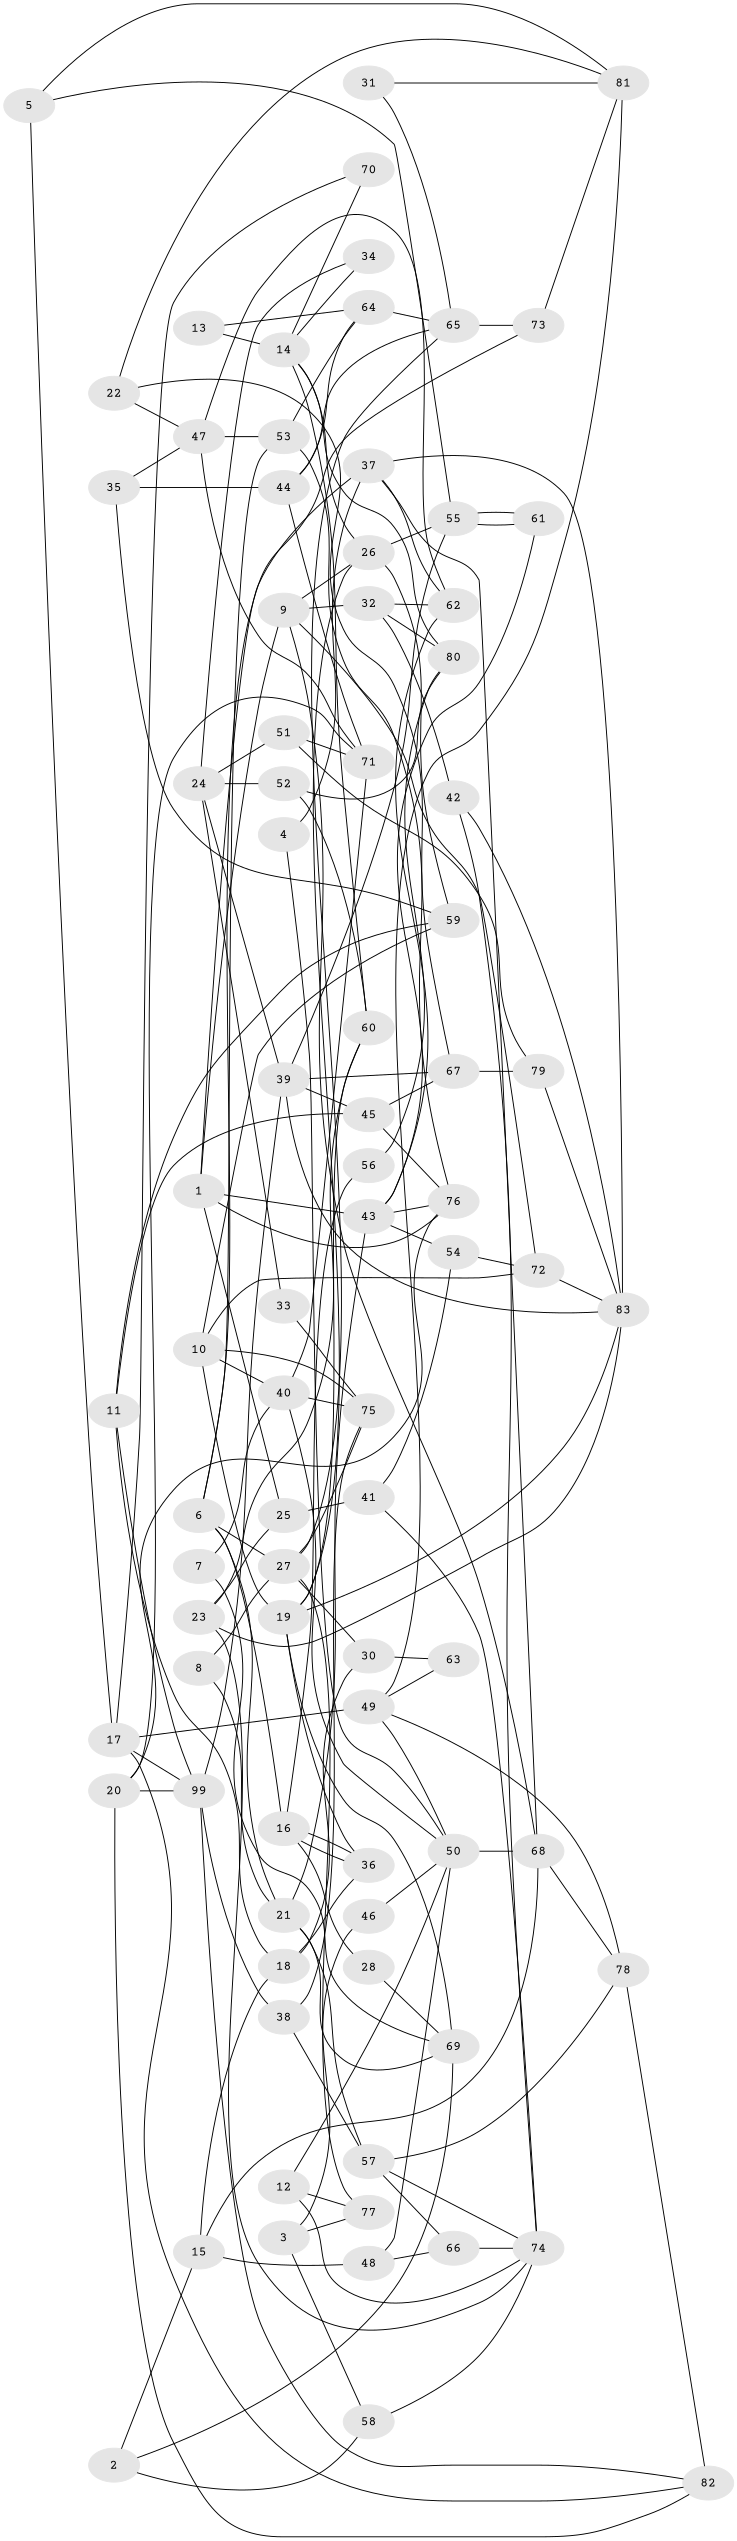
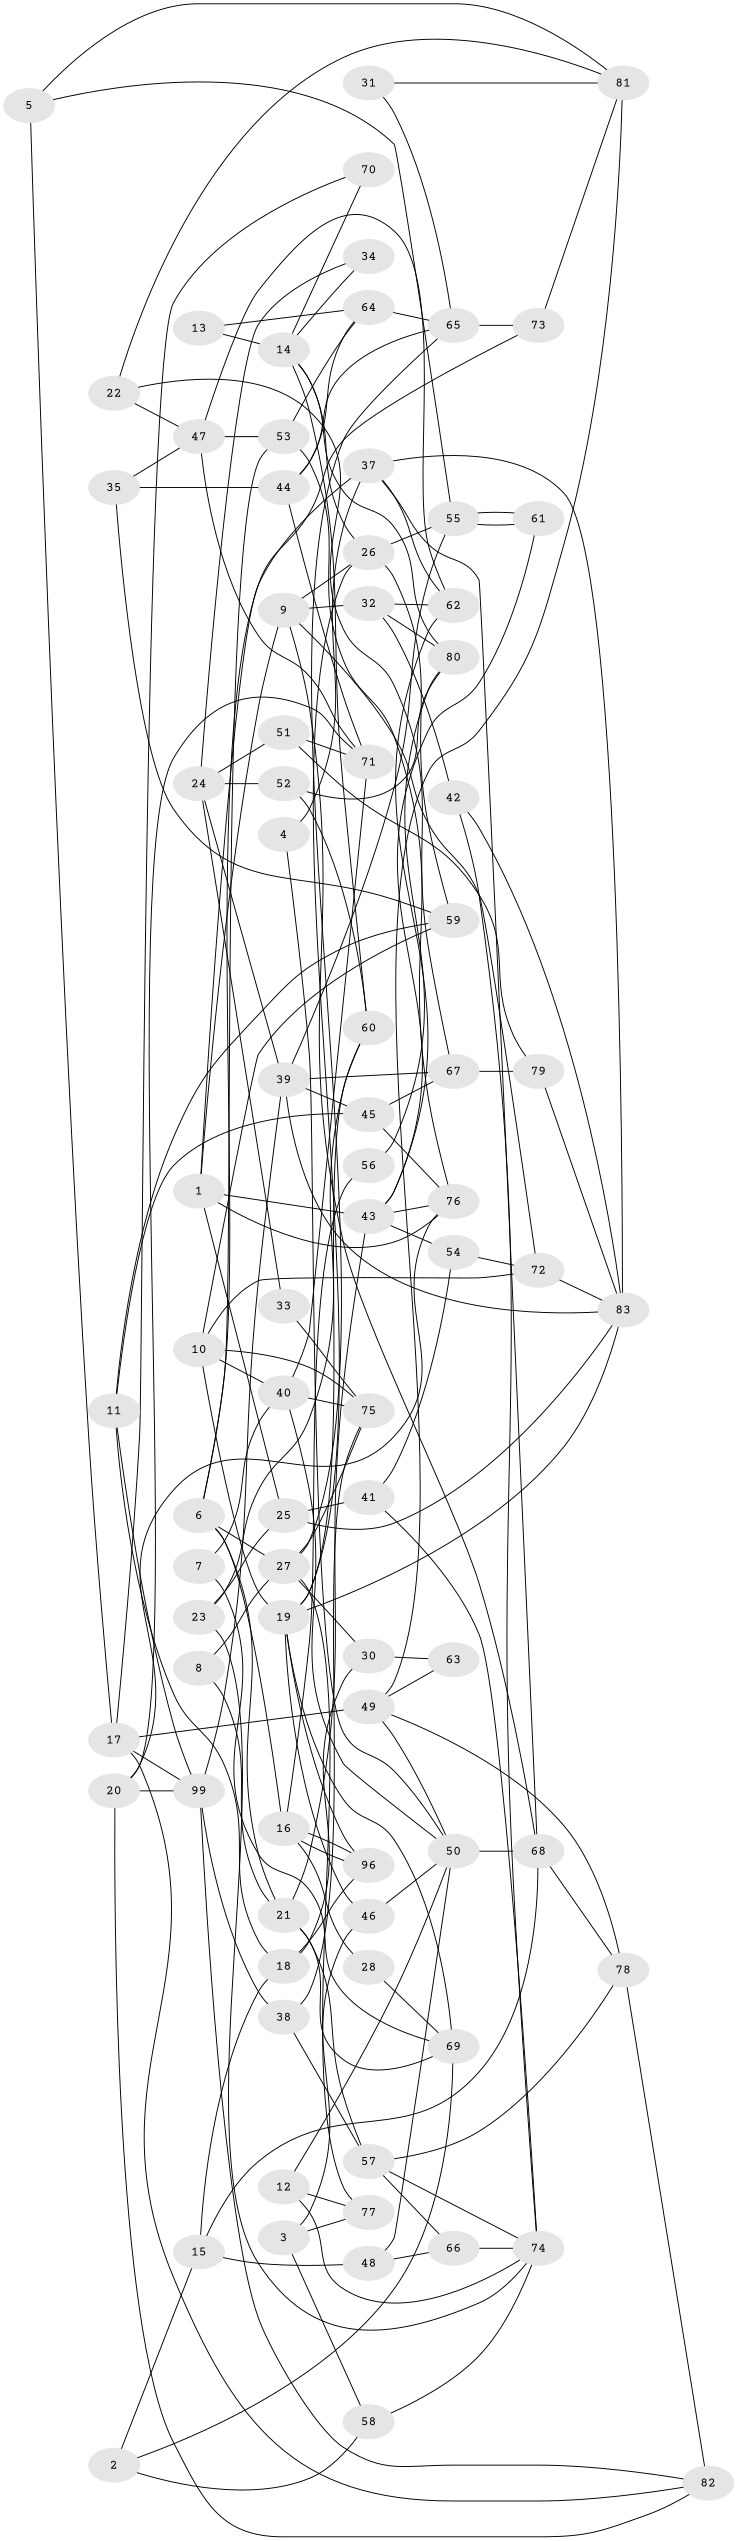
(481, 1557) -> (483, 1468)
none -> (303, 1773)
(369, 1865) -> (369, 1865)
